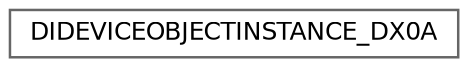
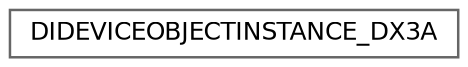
(234, 34) -> (234, 34)
